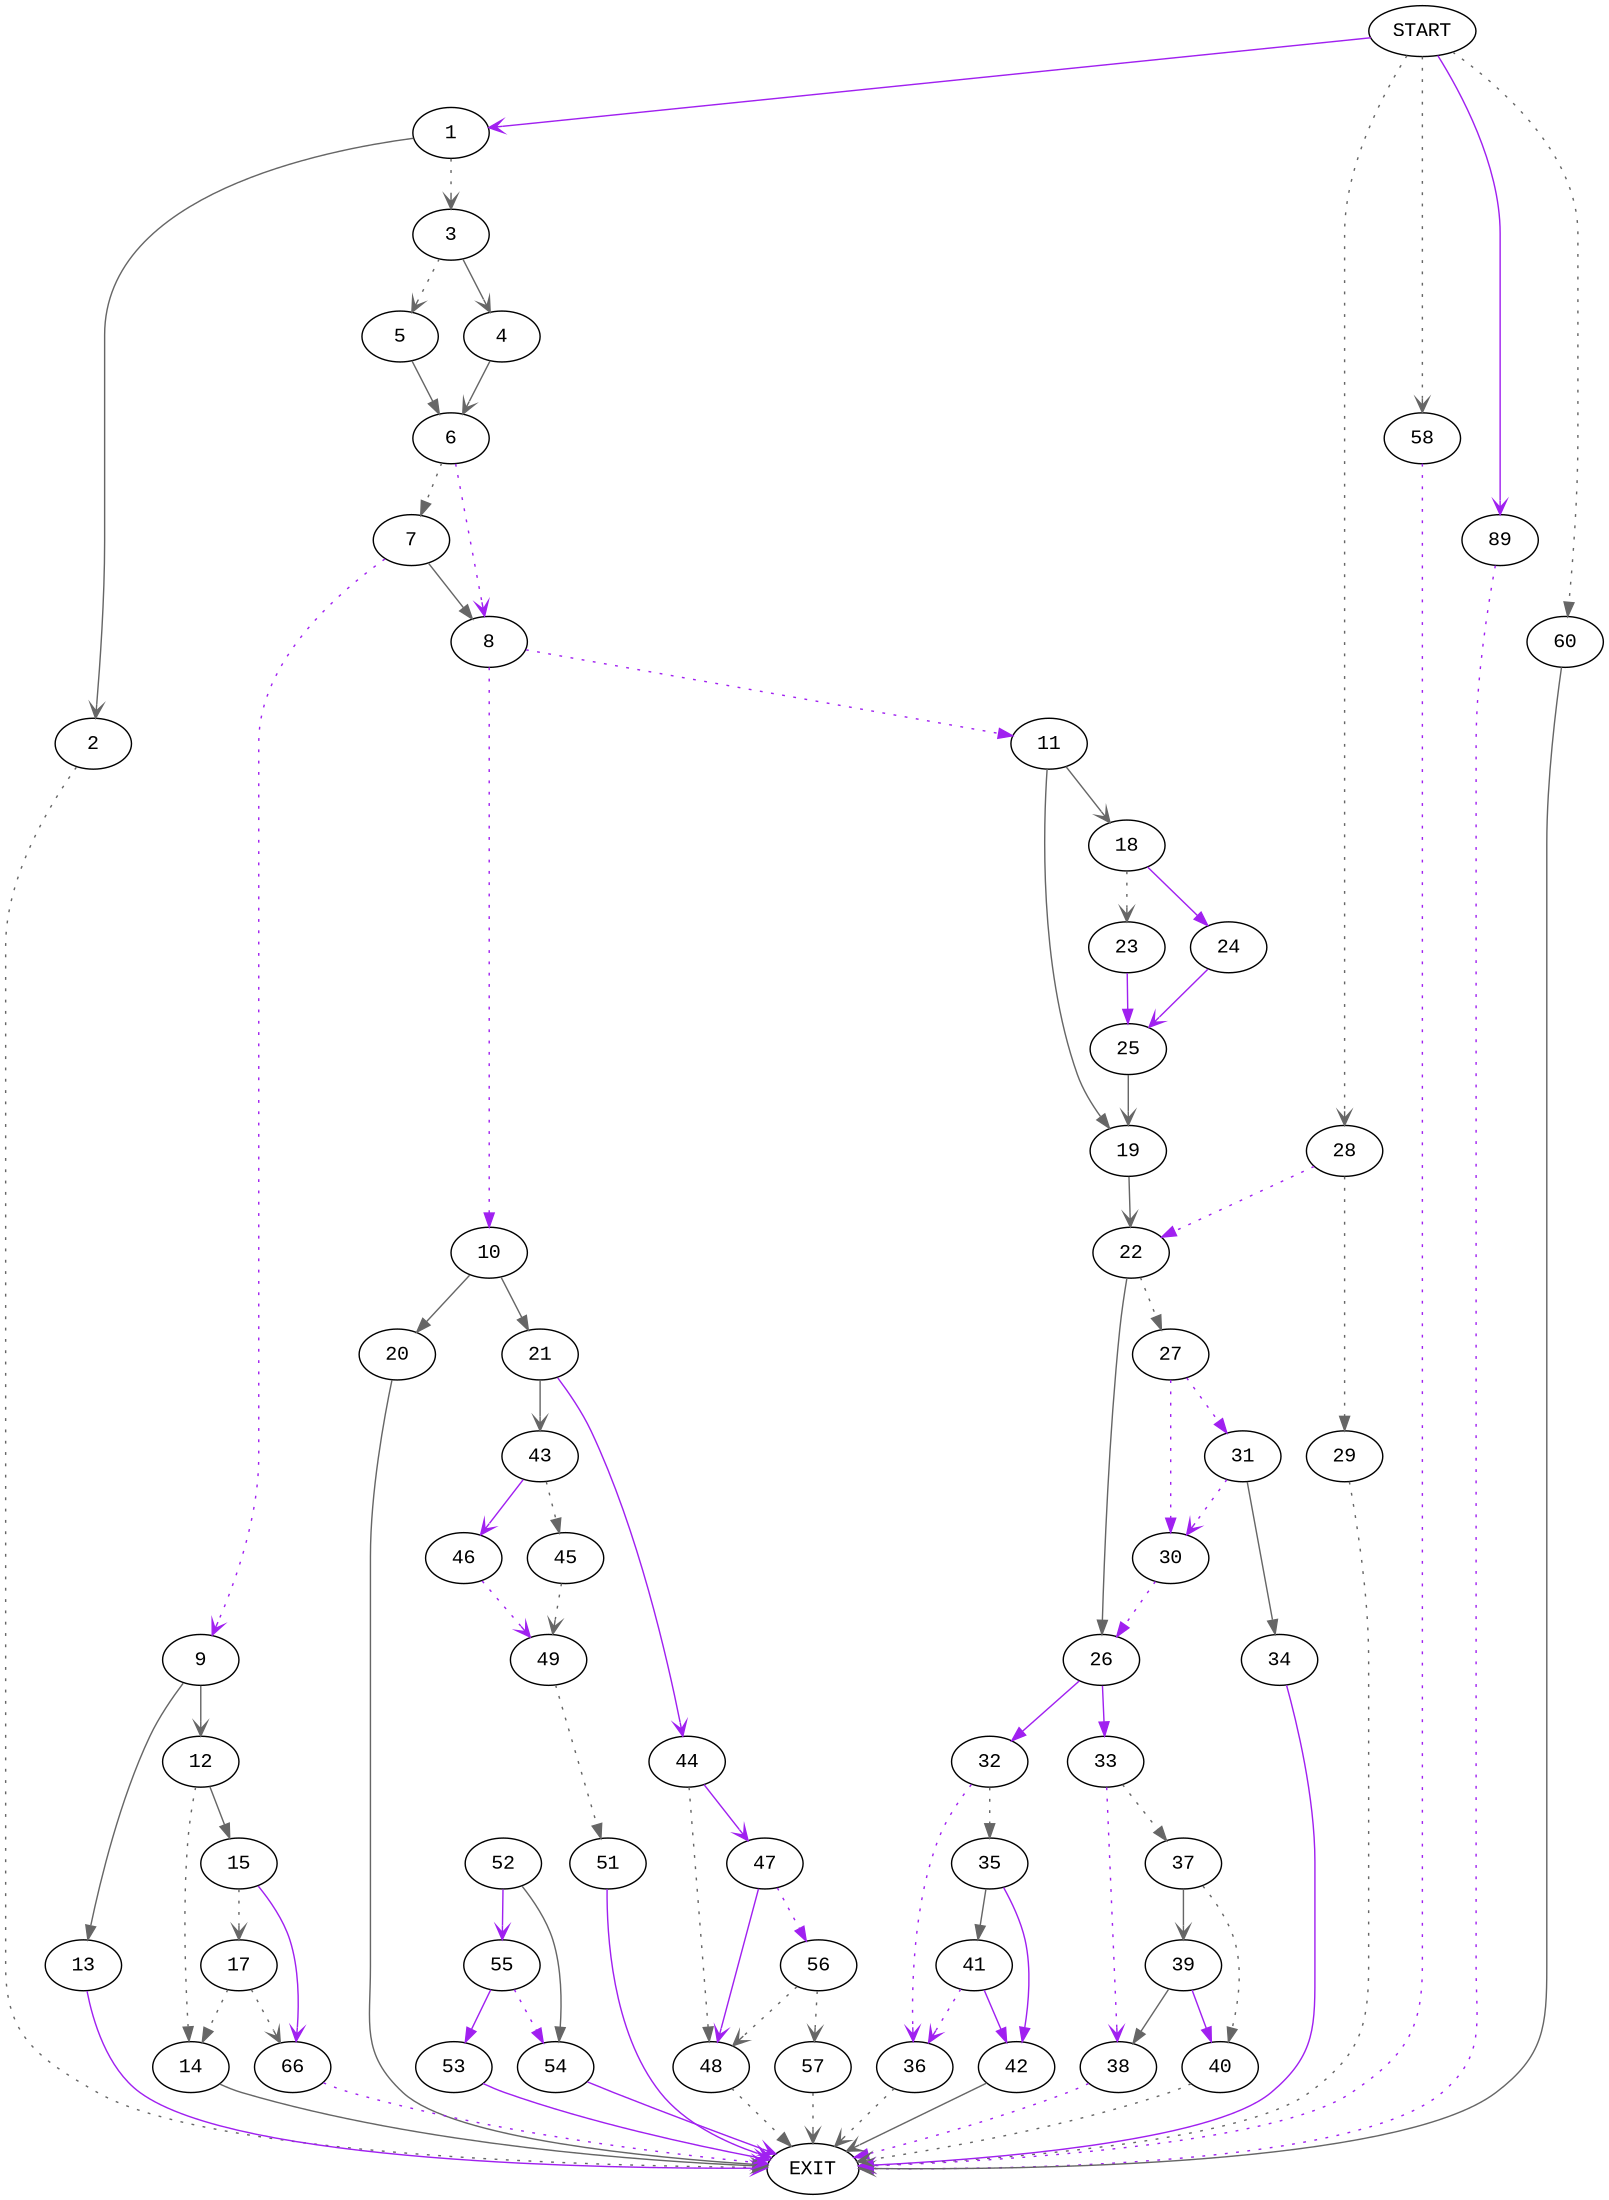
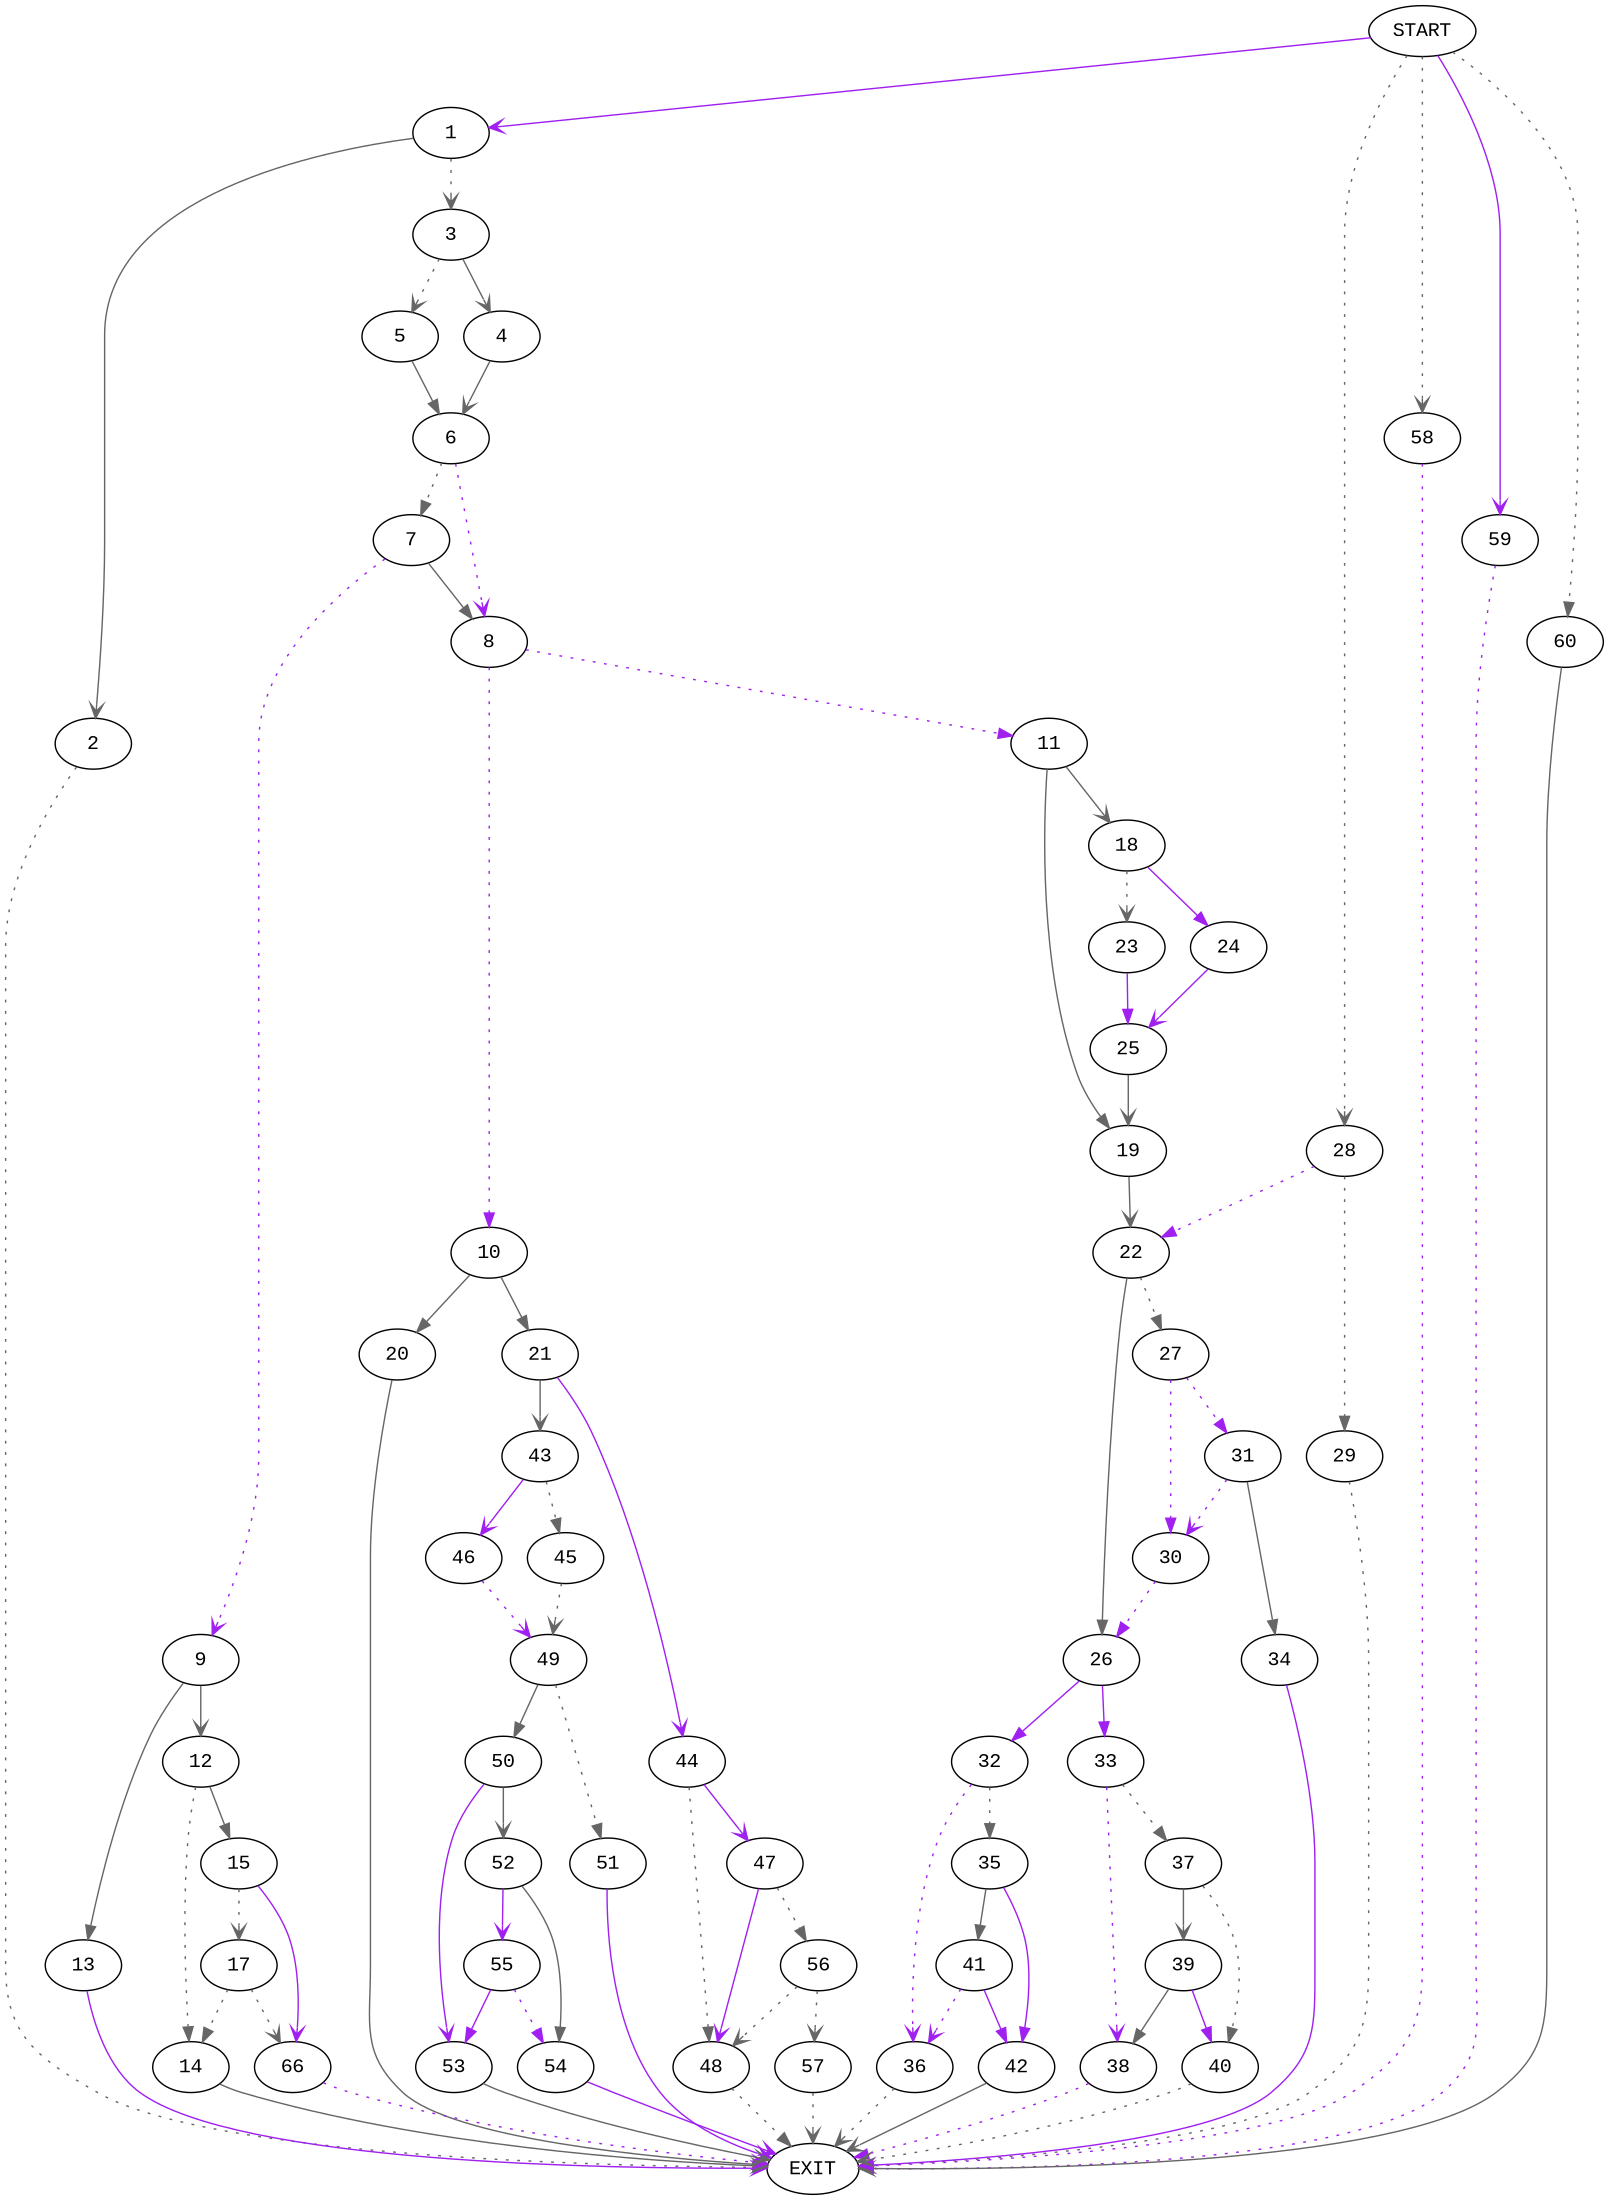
(1500, 540) -> (1500, 540)
none -> (503, 1762)
(788, 1908) -> (788, 1908)
(618, 2126) -> (618, 2126)
